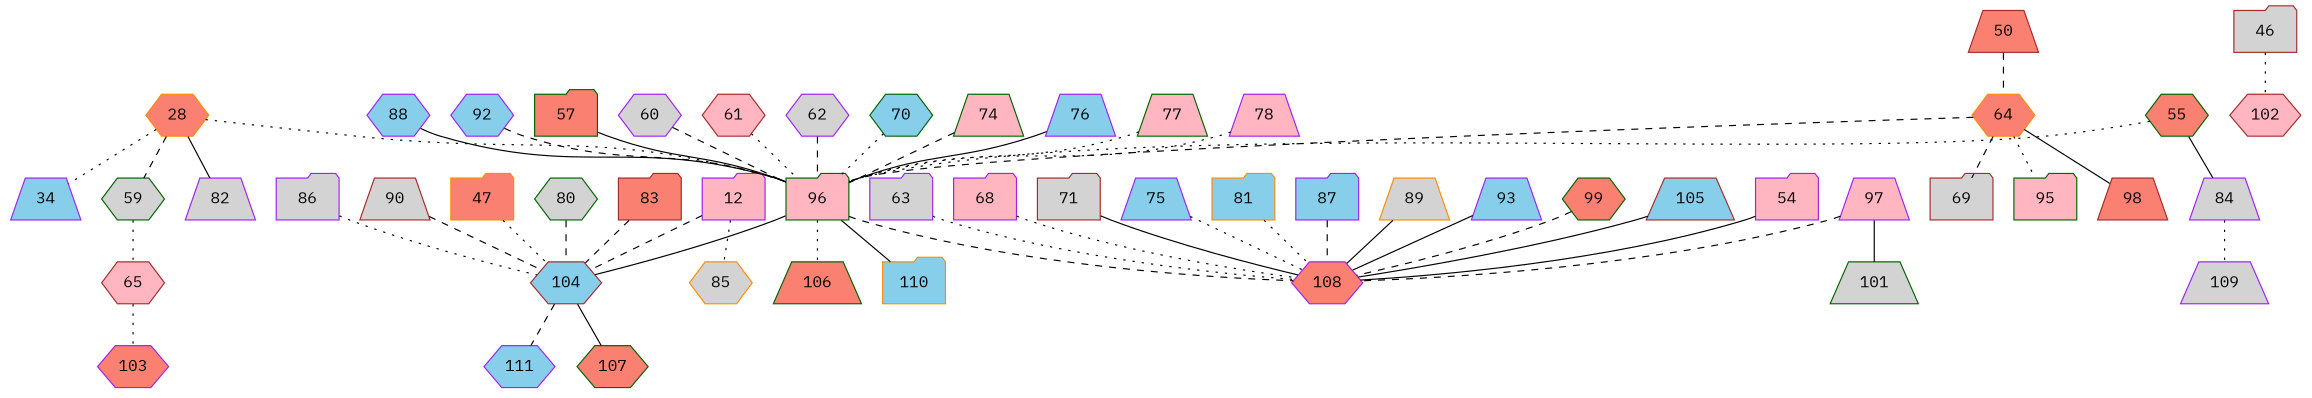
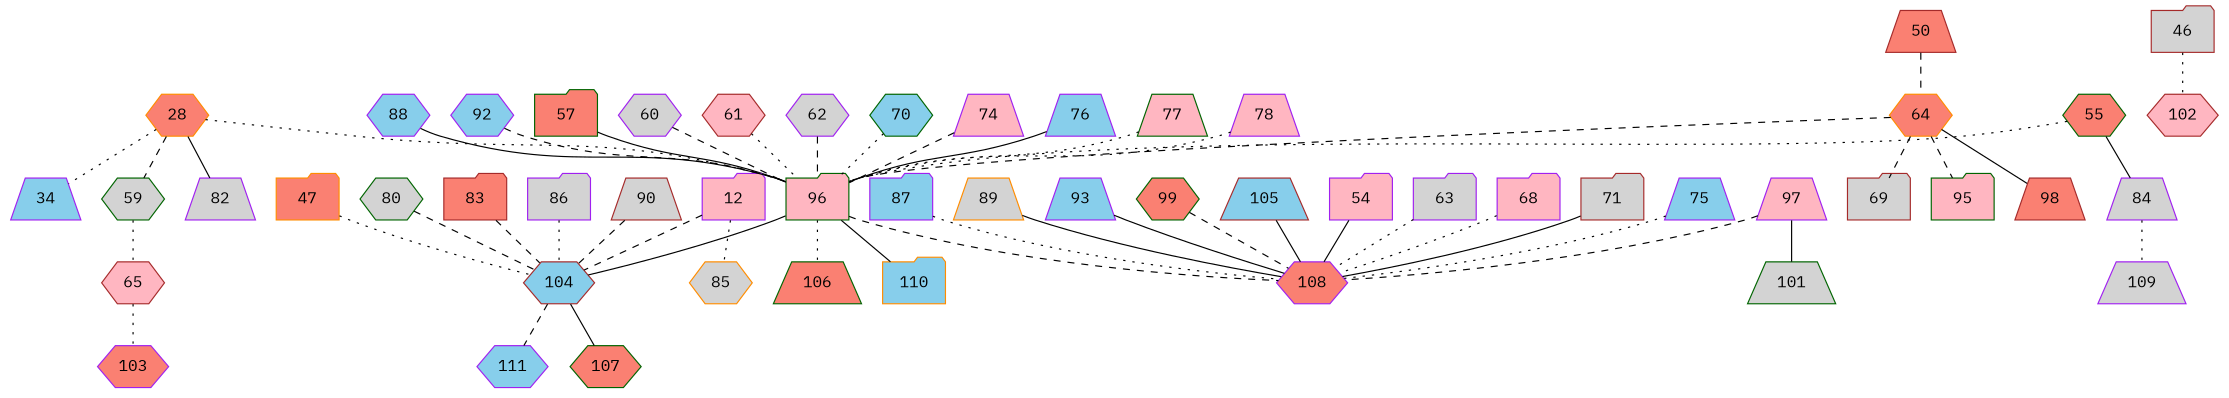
(989, 115) -> (989, 115)
(2024, 157) -> (1942, 157)
(1243, 199) -> none
(1327, 241) -> (1104, 257)
